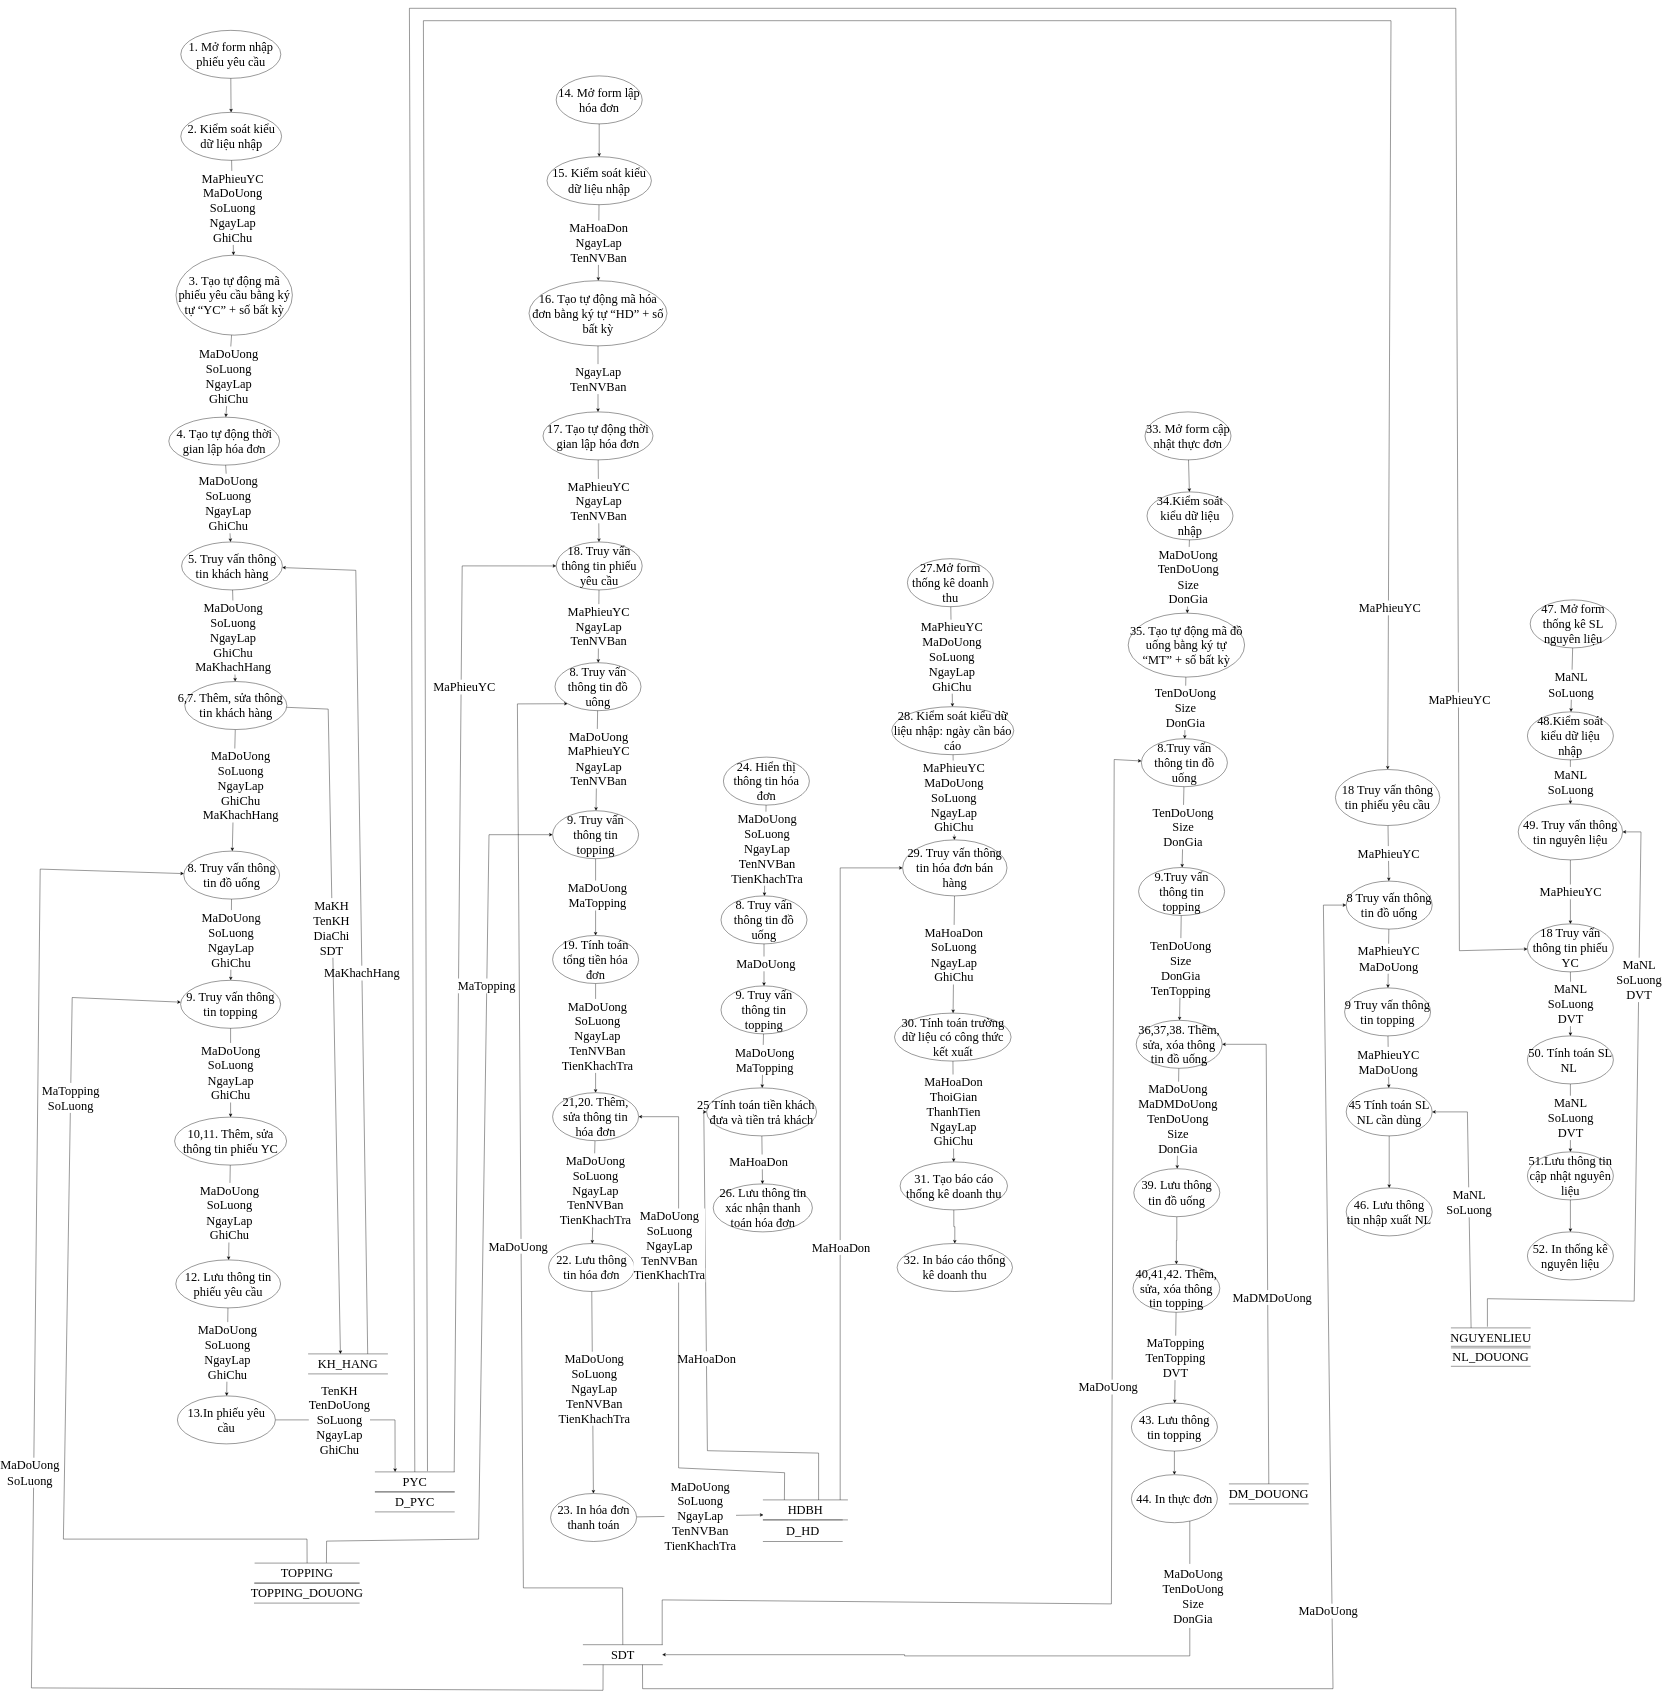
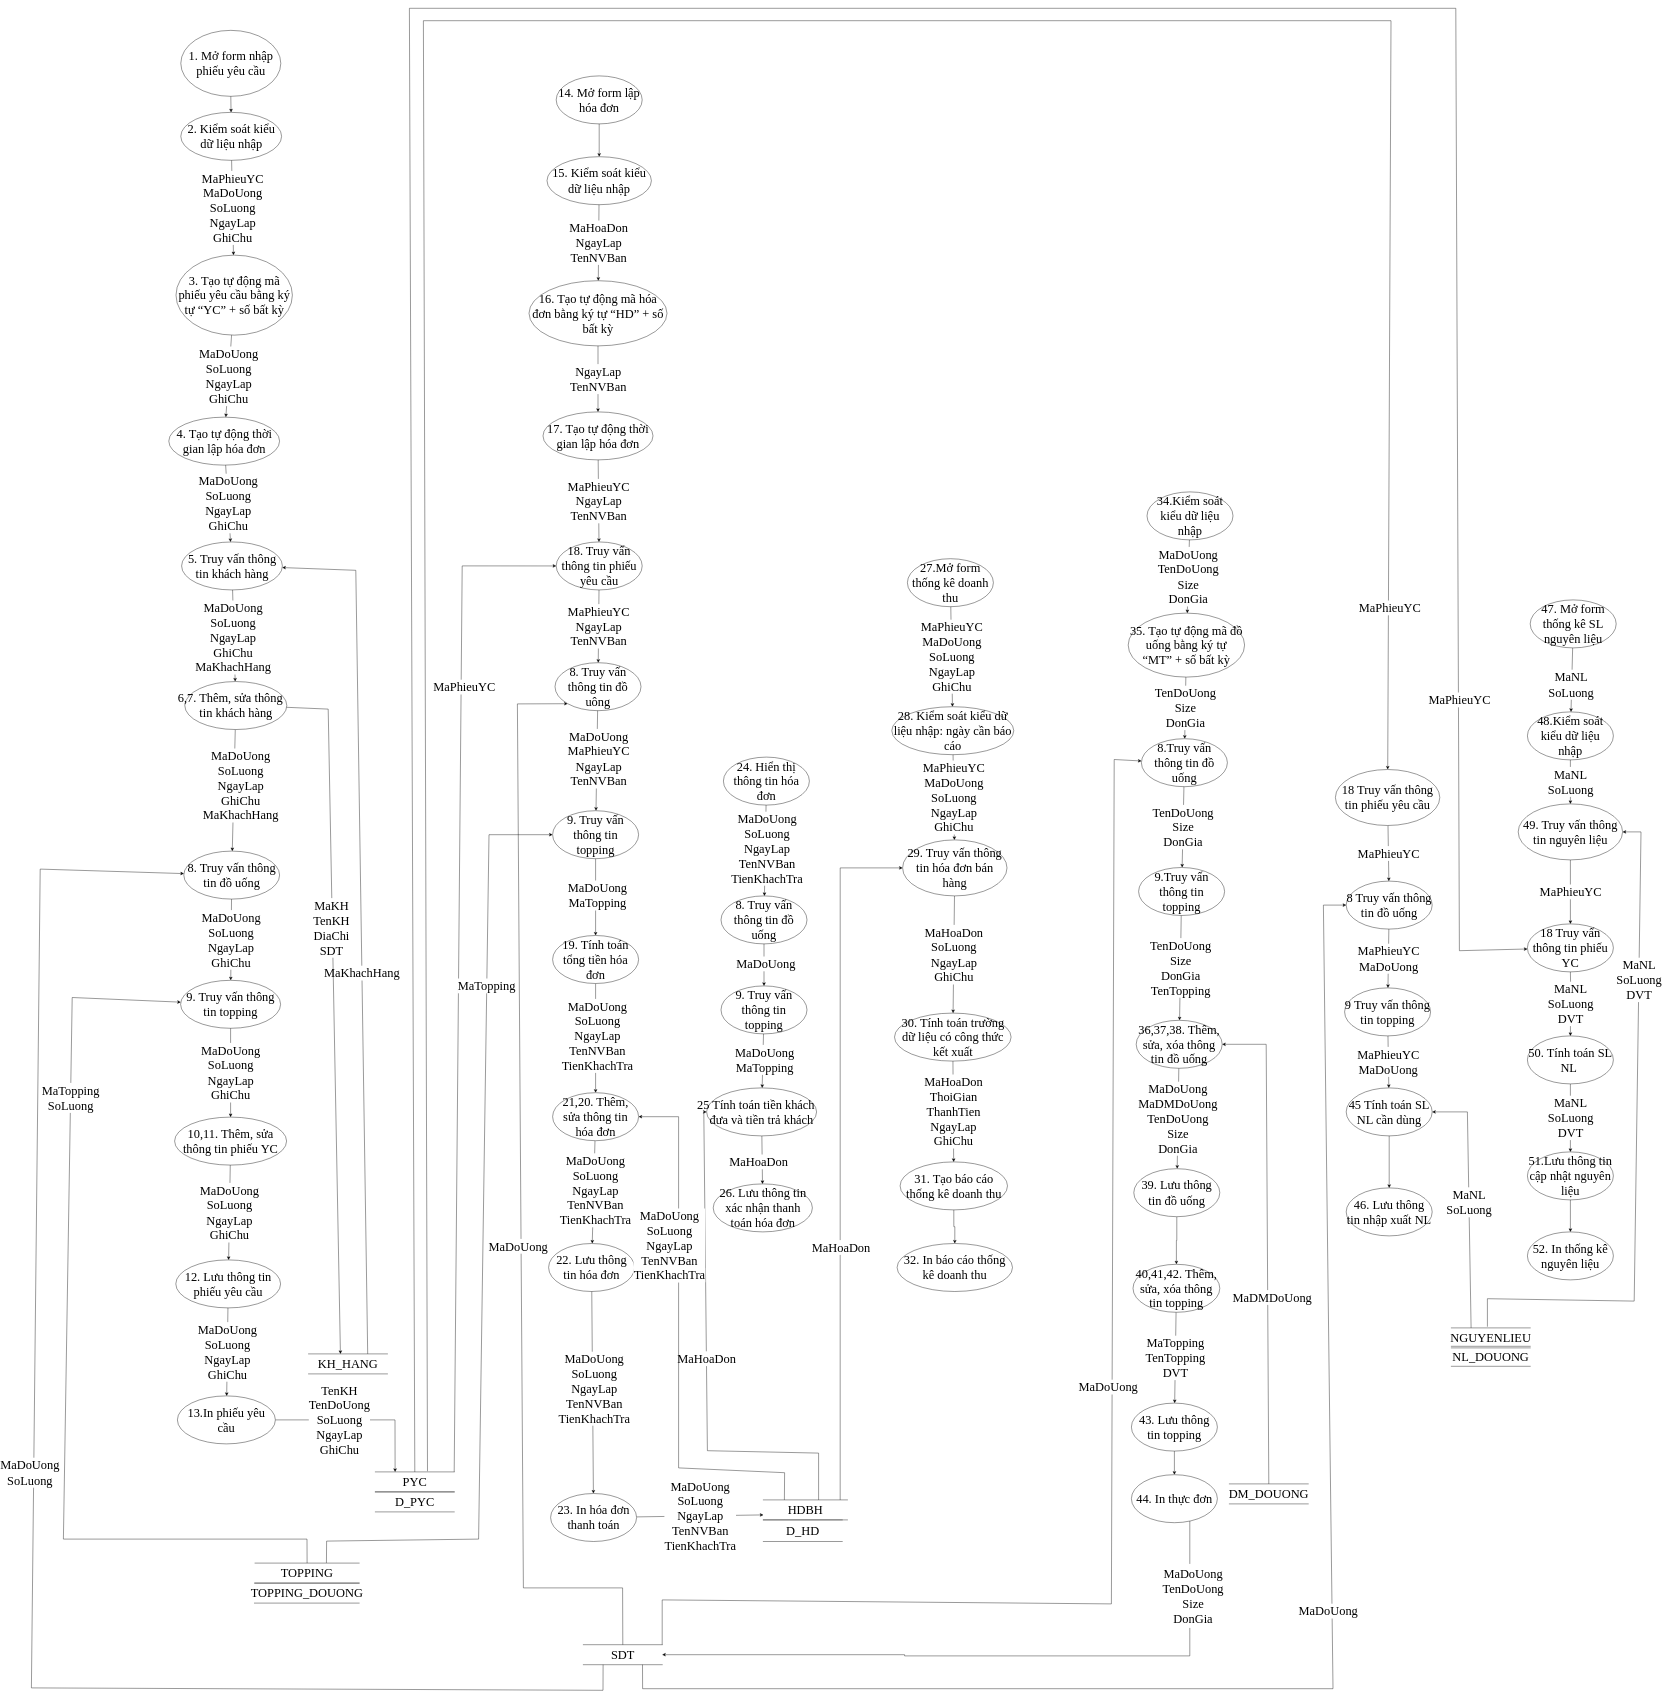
(231, 54) -> (231, 63)
(1188, 436) -> none
(1189, 461) -> none
